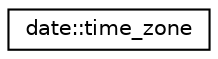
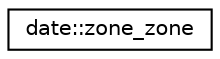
(109, 30) -> (110, 30)
